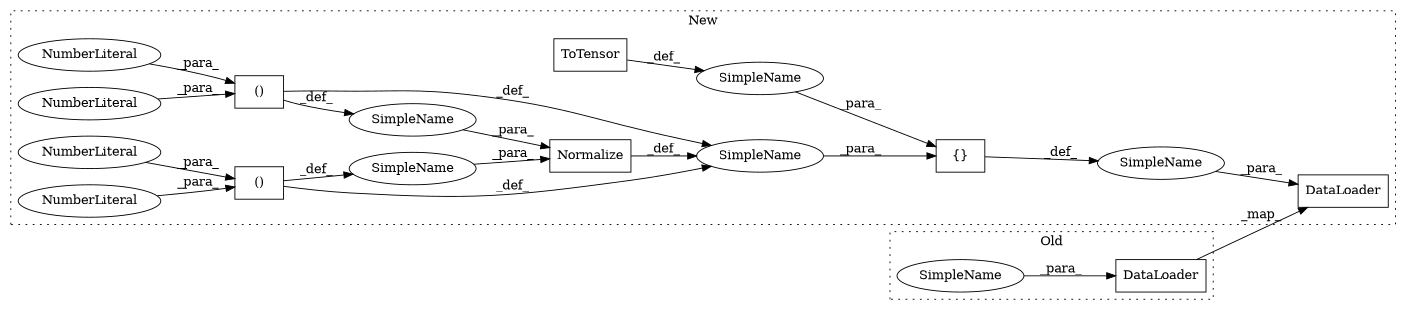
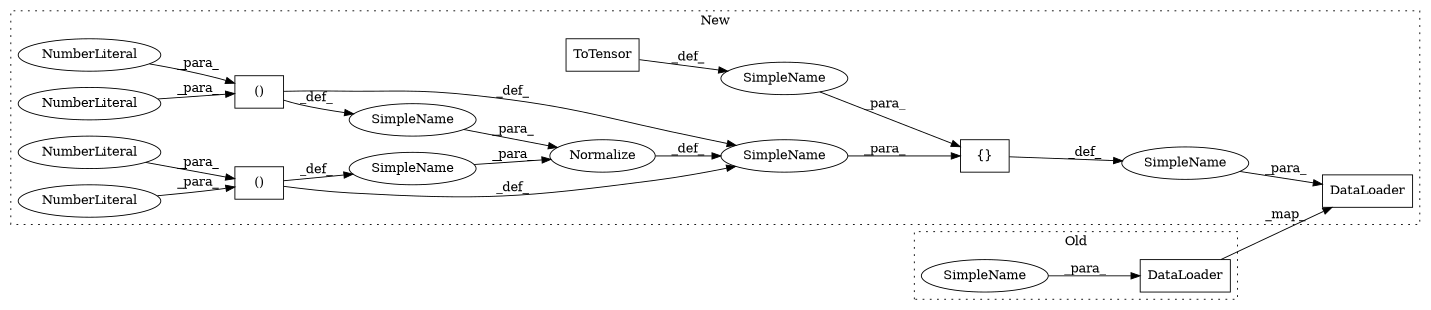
(590, 156) -> (603, 156)
